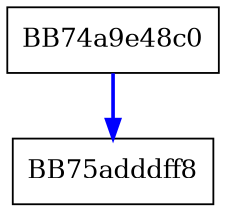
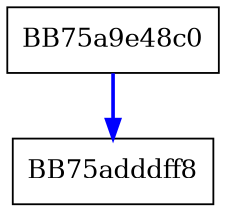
(113, 40) -> (113, 40)
